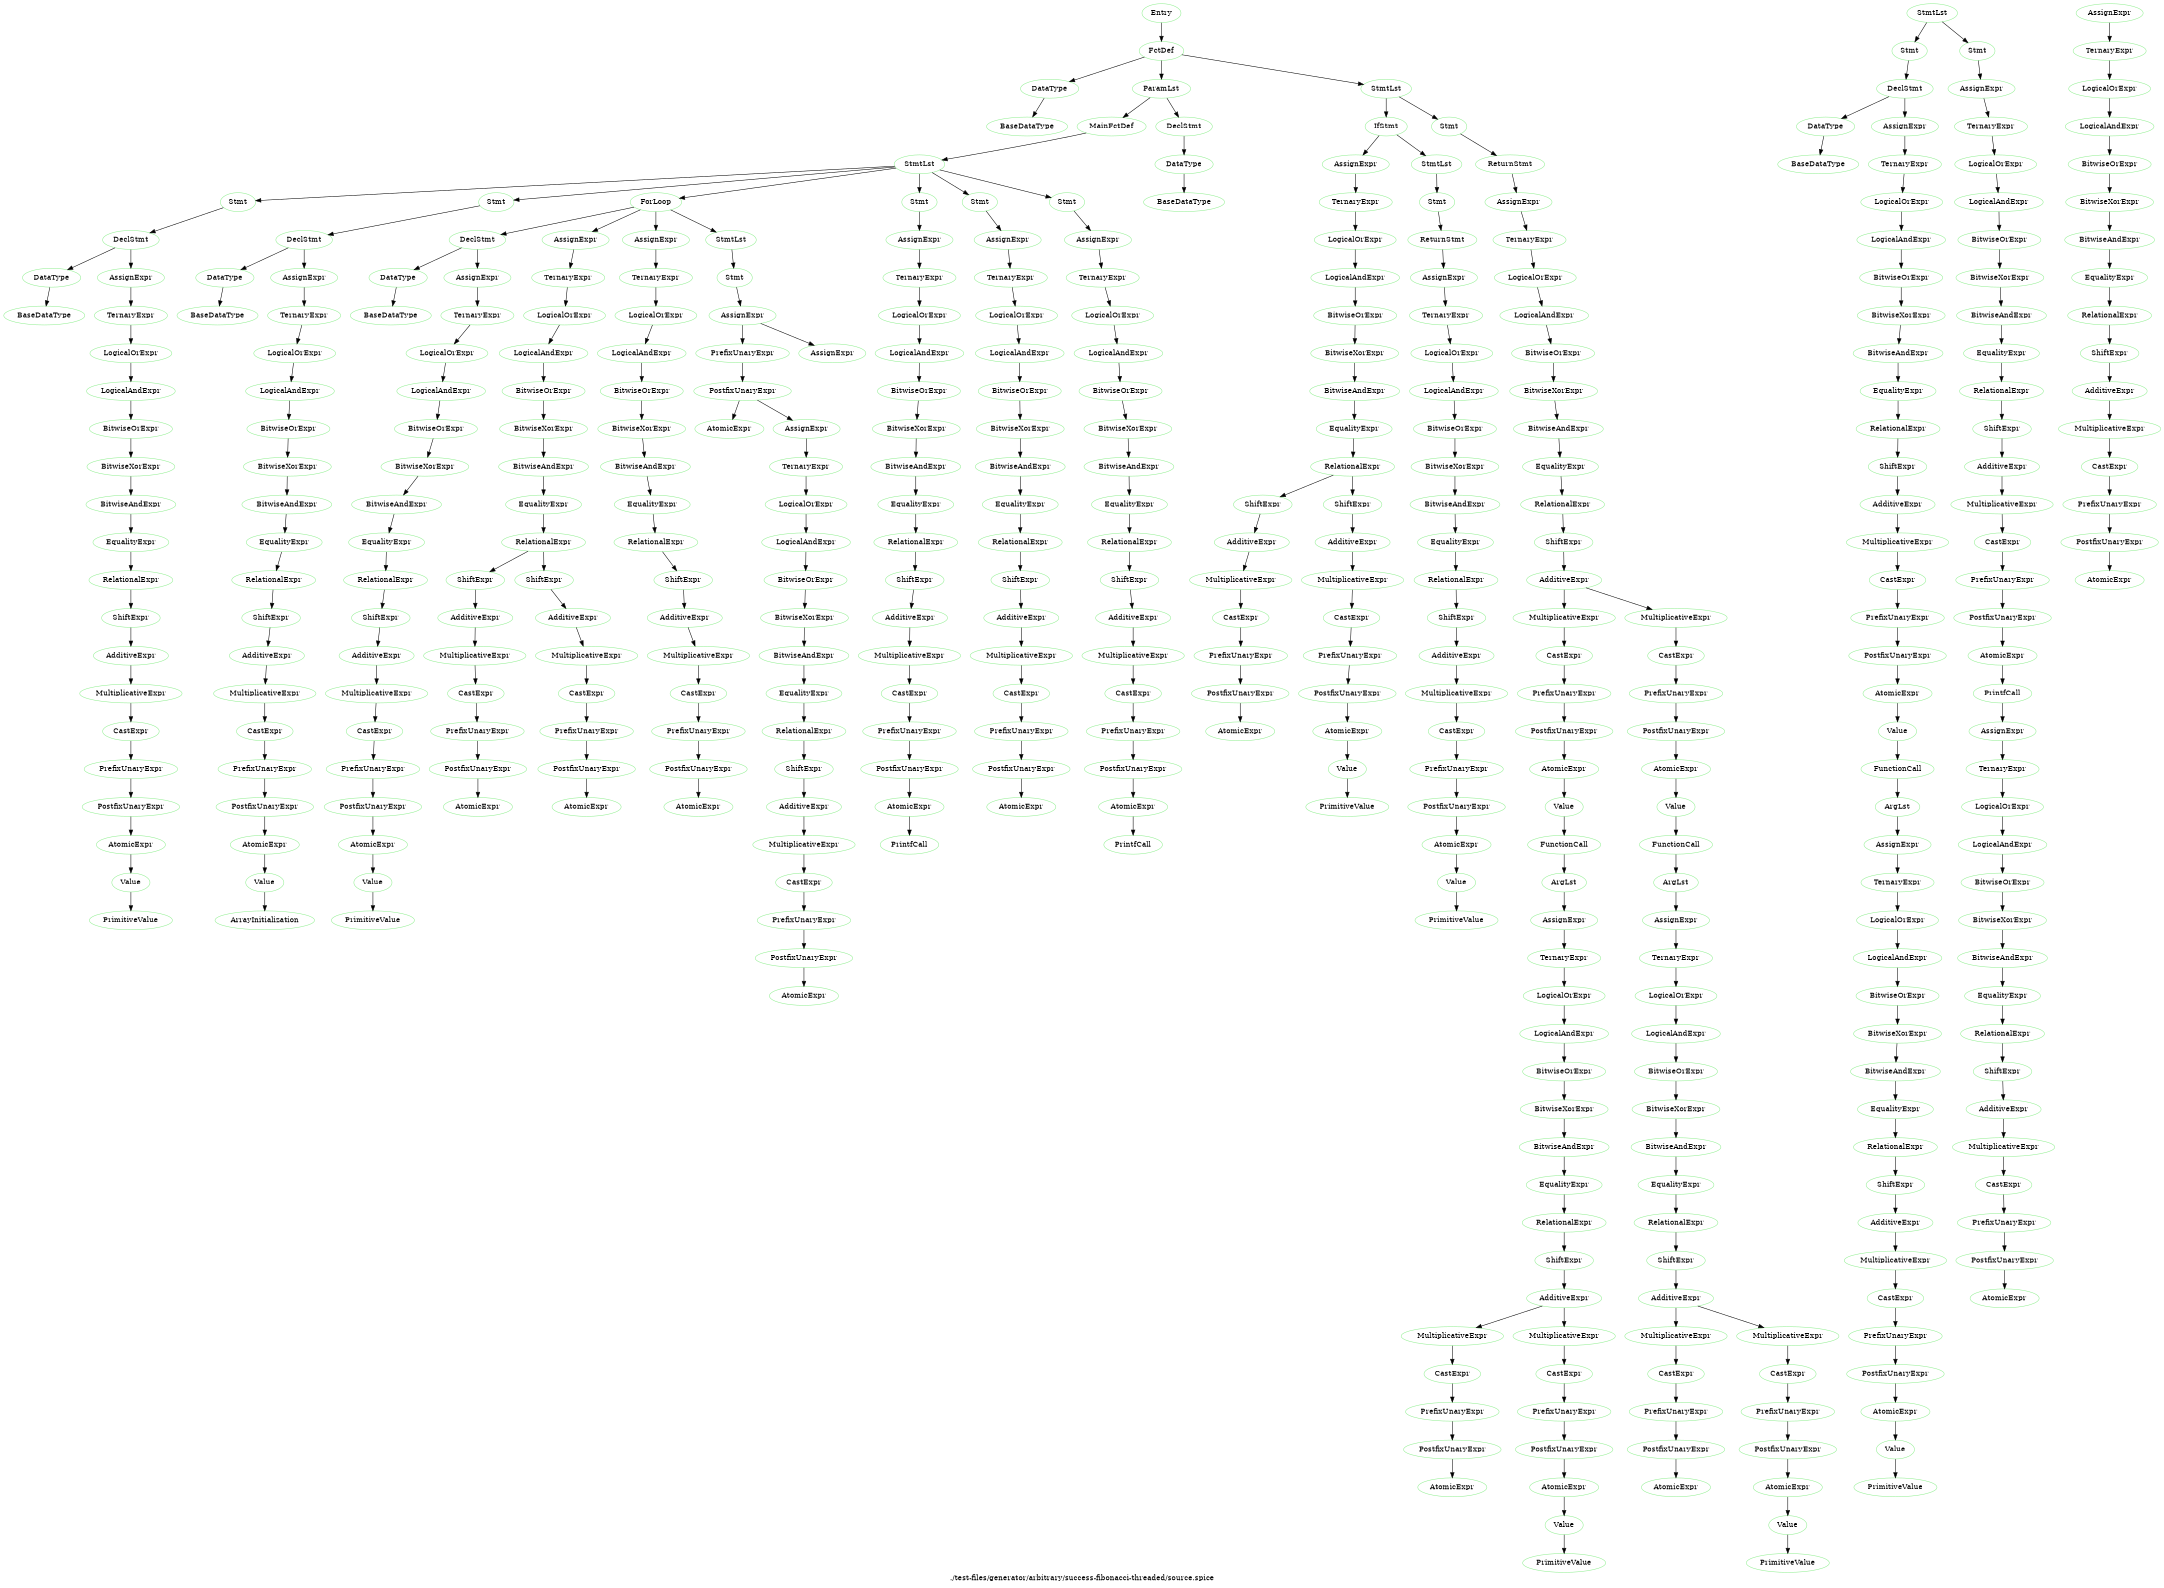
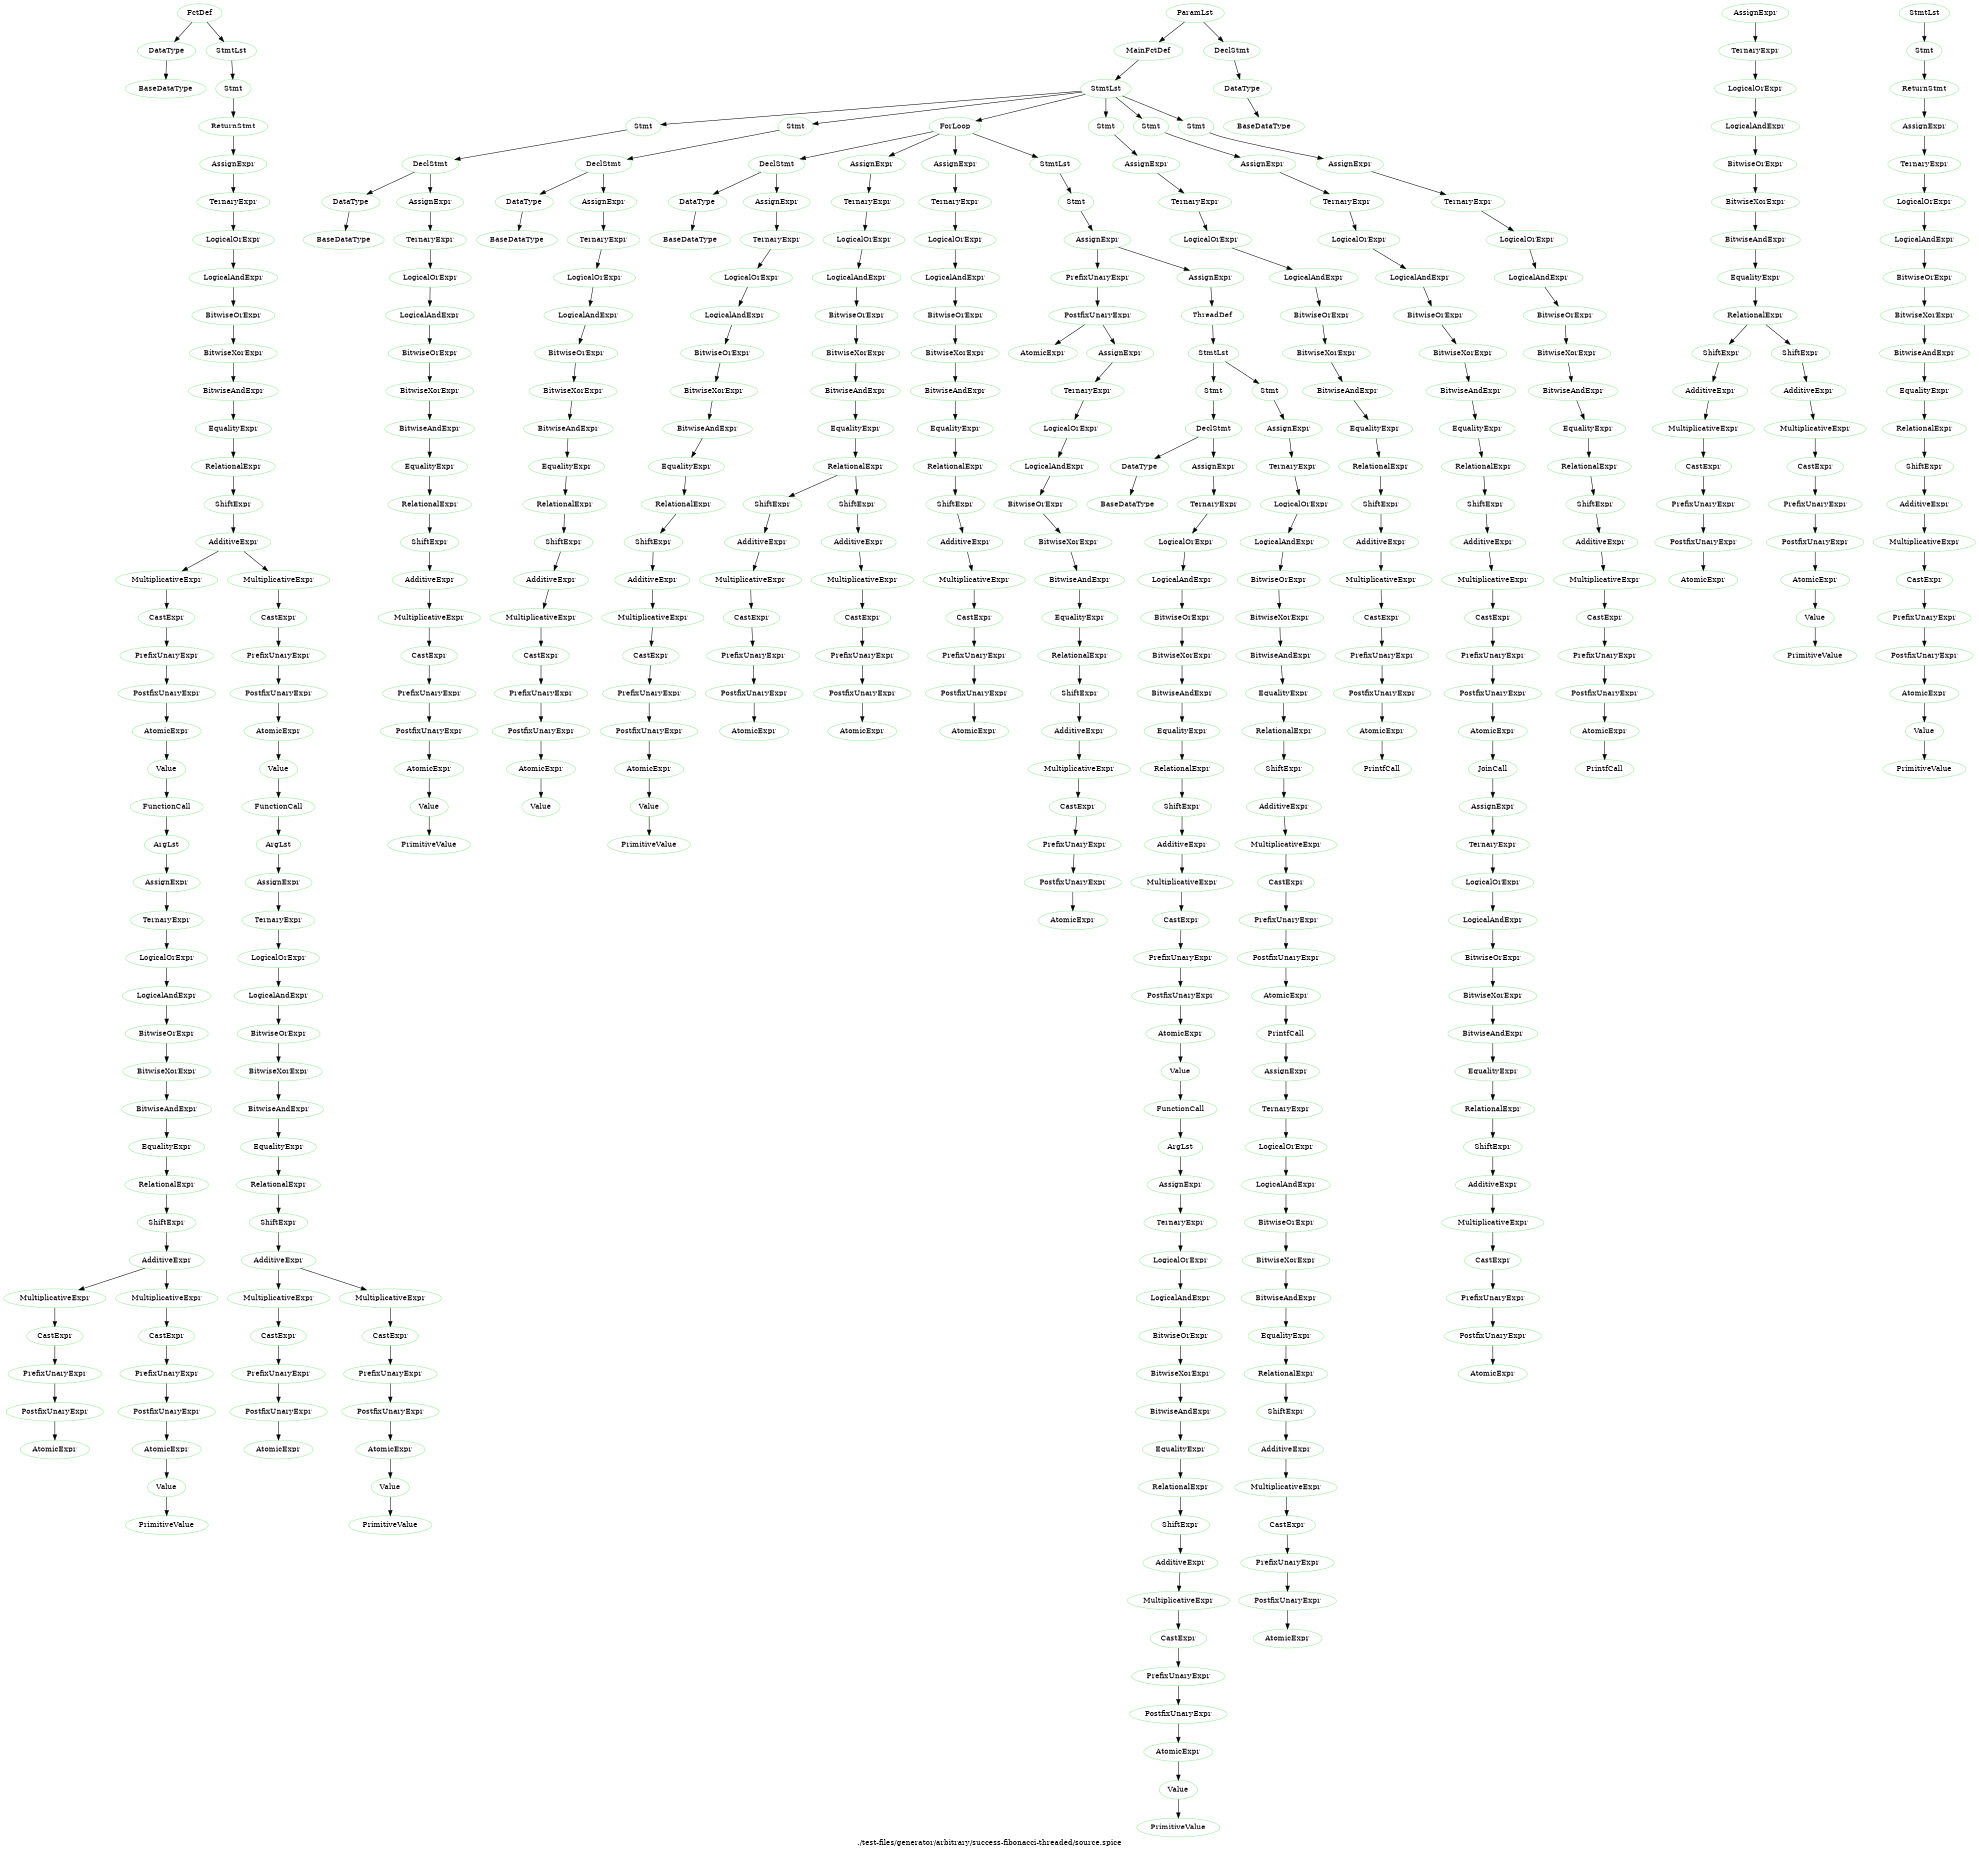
(1161, 13) -> none
(1161, 67) -> none
(1386, 127) -> none
none -> (1212, 316)
none -> (1493, 769)
(265, 920) -> none
